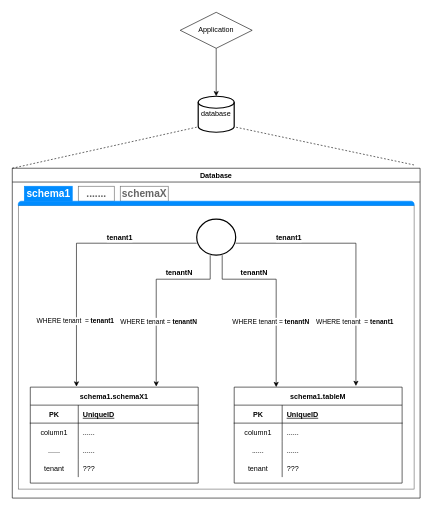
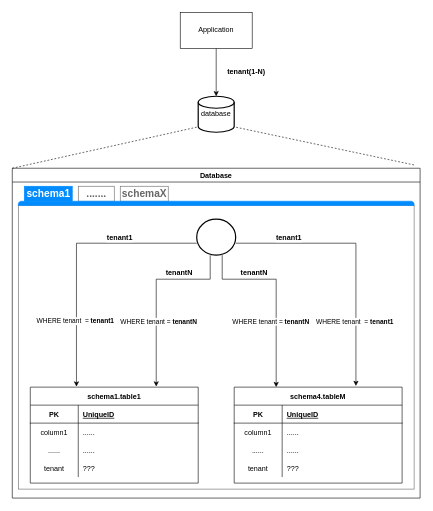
(216, 30) -> (216, 30)
none -> (246, 72)
(114, 397) -> (114, 397)
(318, 397) -> (318, 397)
